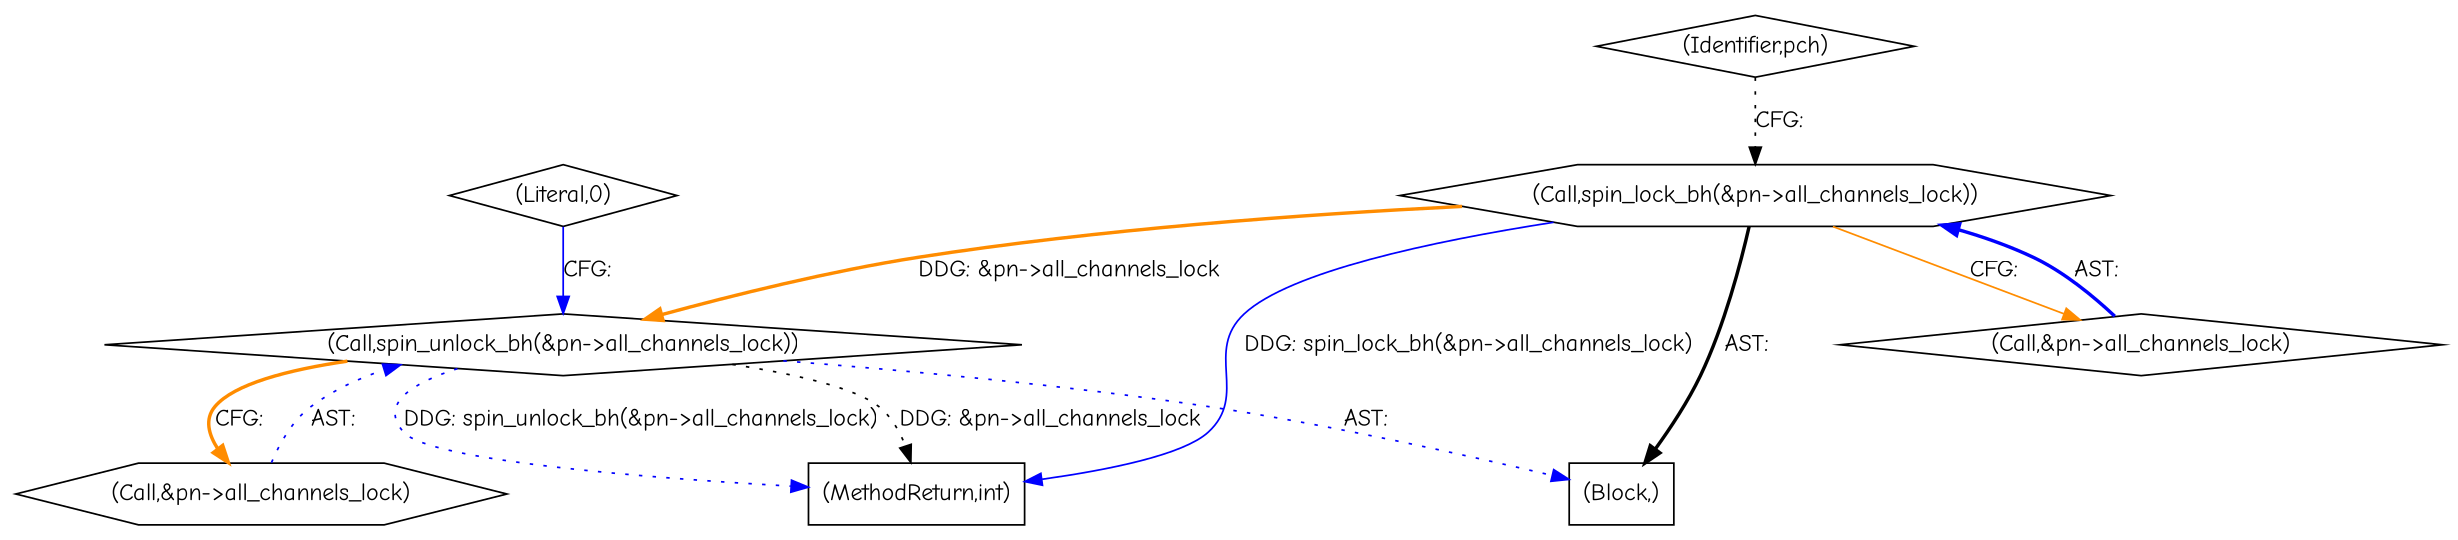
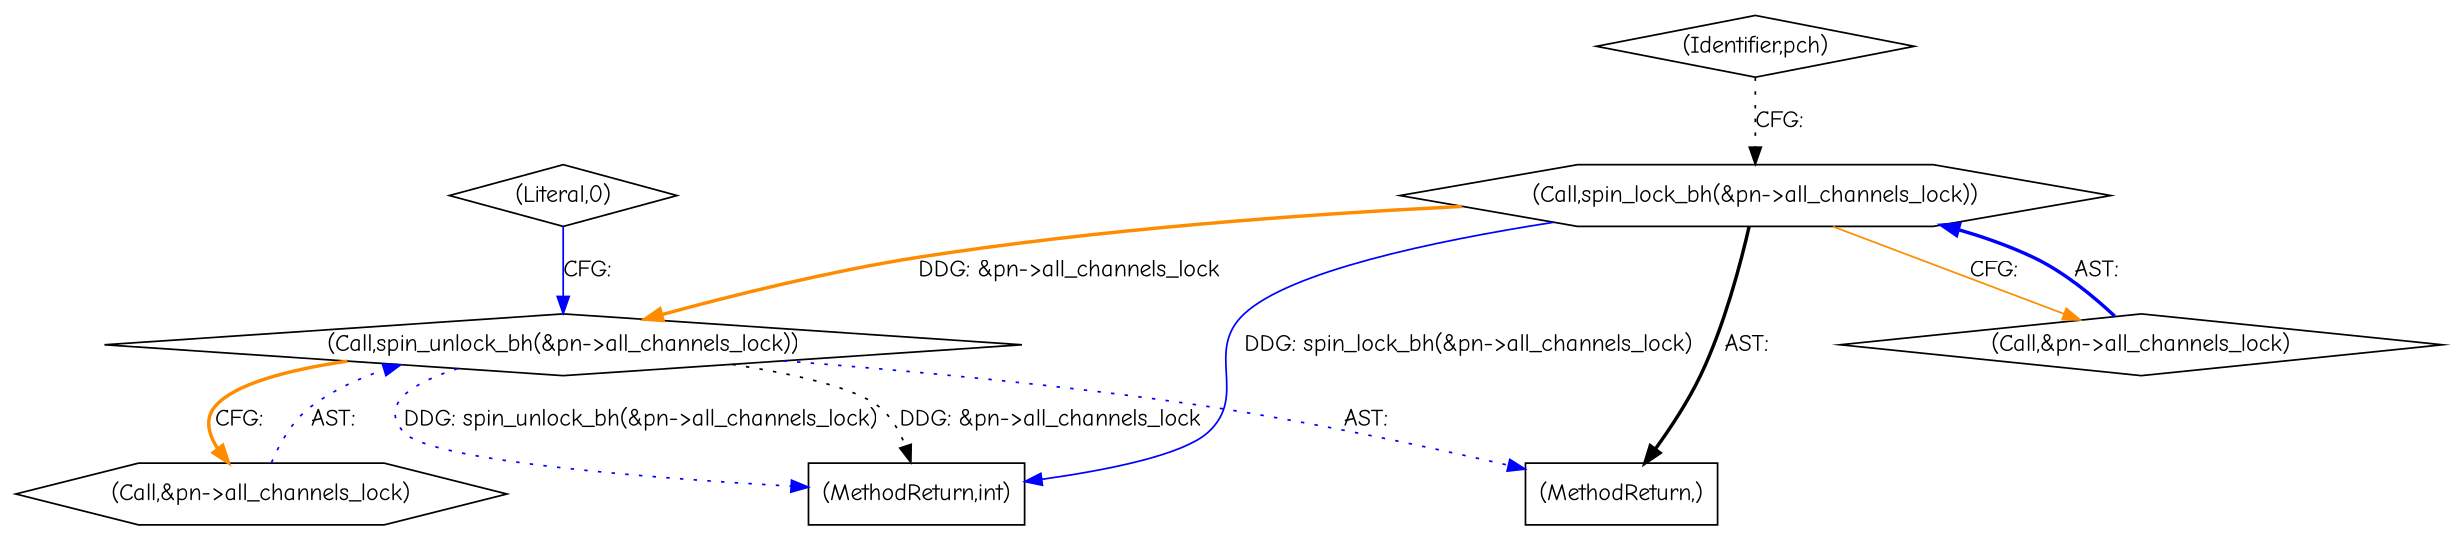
(1622, 494) -> (1622, 494)
